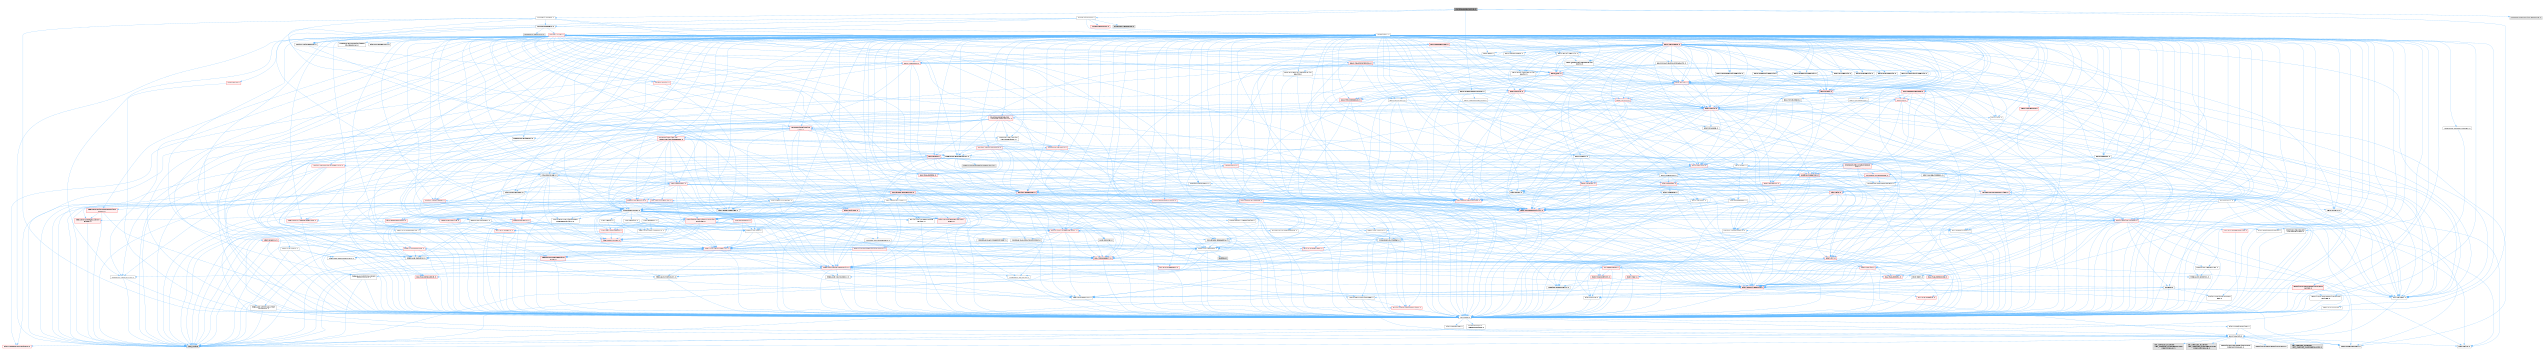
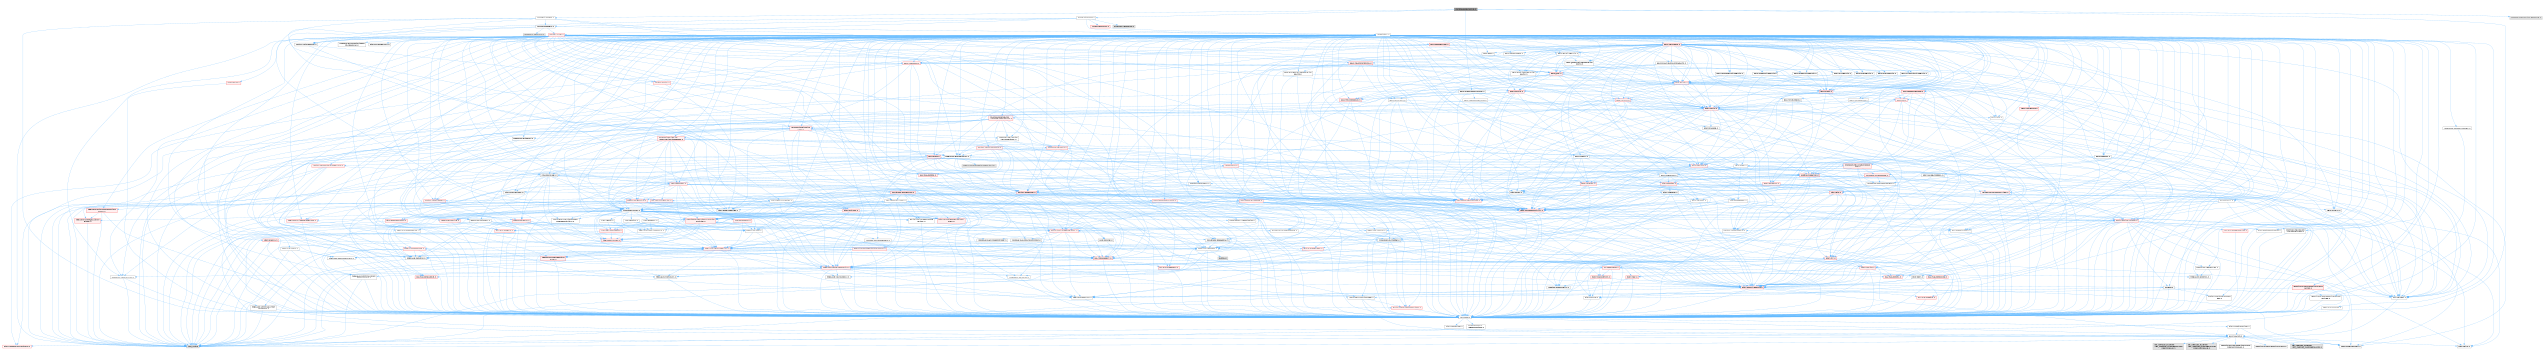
(340, 125) -> (862, 56)
